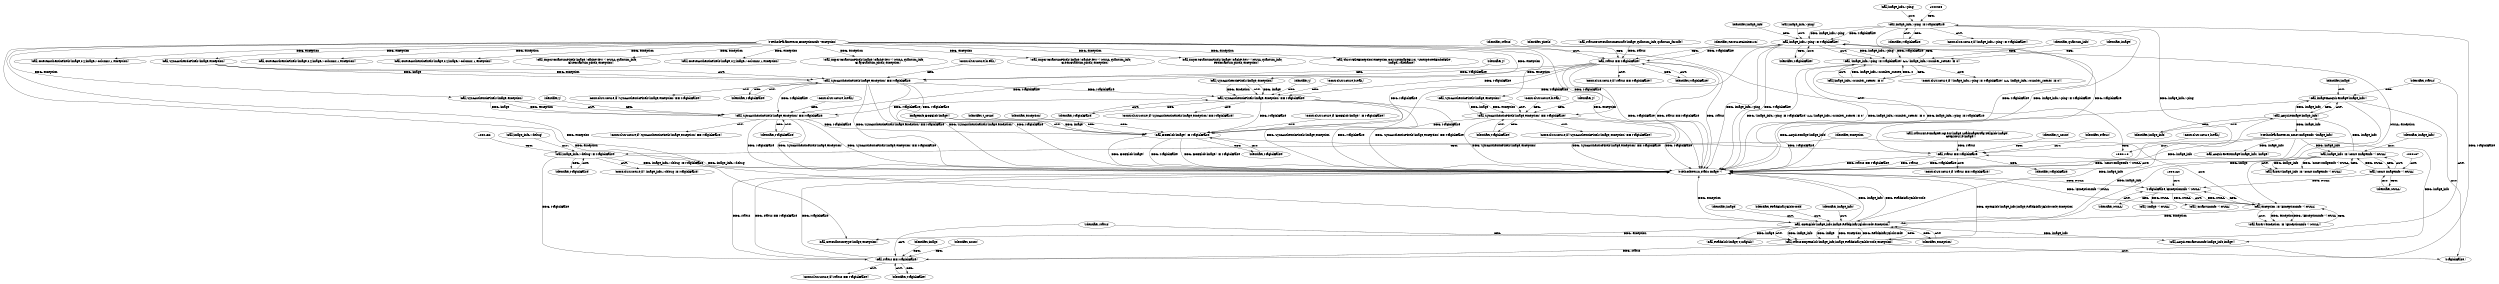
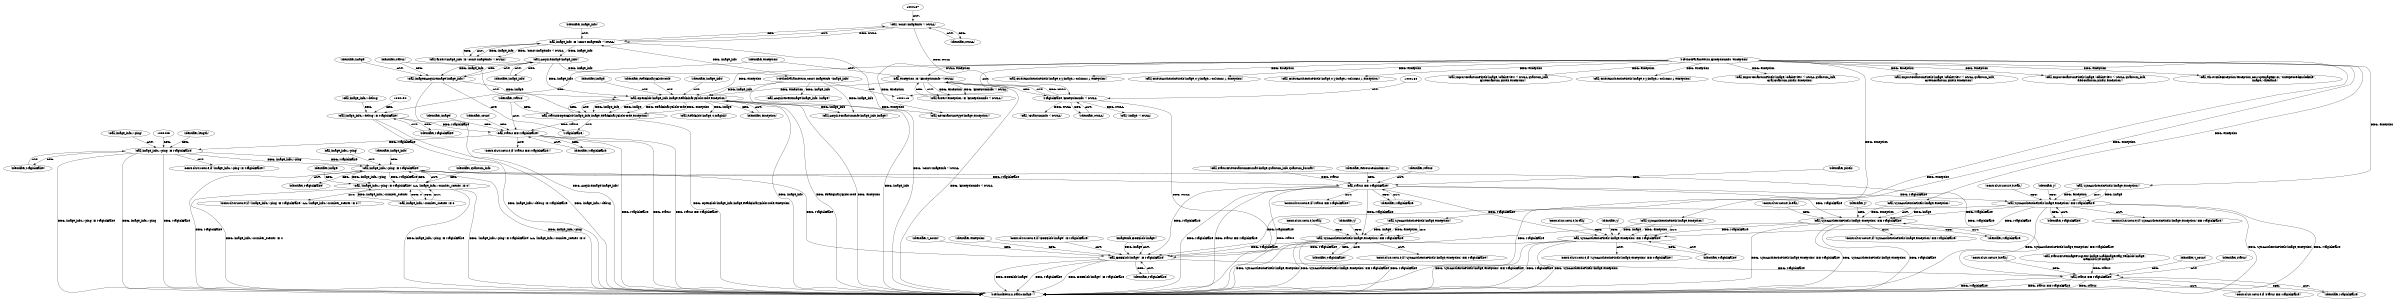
none -> (196, 133)
(566, 146) -> (369, 107)
(657, 172) -> none
(1977, 178) -> (1257, 218)
